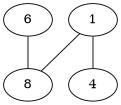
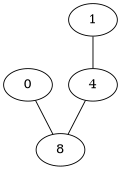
(28, 20) -> (28, 85)
(61, 52) -> (77, 117)
